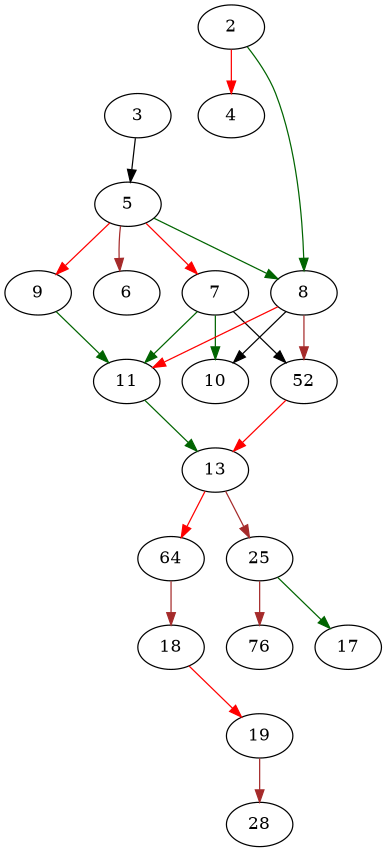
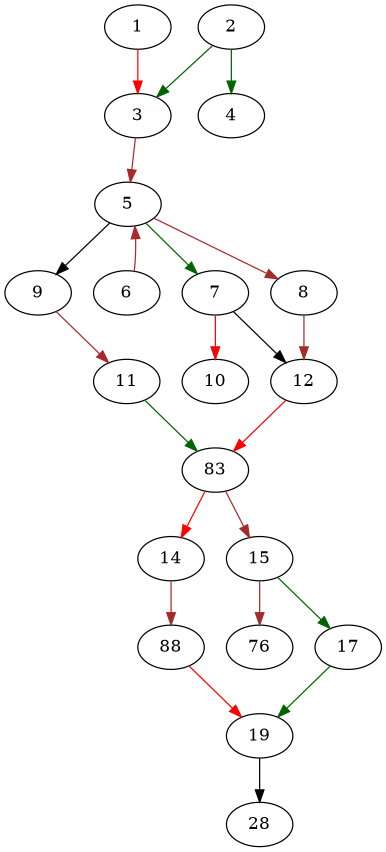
none -> (138, 27)
(231, 65) -> (231, 65)
(291, 148) -> (189, 67)
(134, 154) -> (134, 154)
(119, 242) -> (135, 255)
(88, 244) -> (88, 244)
(167, 244) -> (167, 244)
(210, 246) -> (210, 246)
(215, 329) -> (215, 331)
(265, 332) -> none
(78, 333) -> (78, 333)
(176, 333) -> none
(224, 333) -> none
(304, 381) -> (304, 381)
(215, 470) -> (215, 470)
(171, 559) -> (171, 559)
(260, 559) -> (260, 559)
(171, 647) -> (171, 647)
none -> (308, 687)
(260, 774) -> (260, 774)
